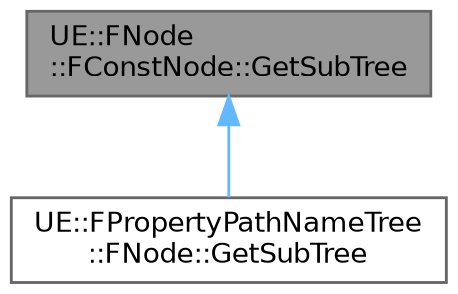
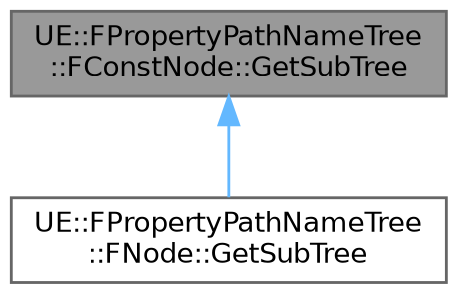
(229, 54) -> (229, 54)
